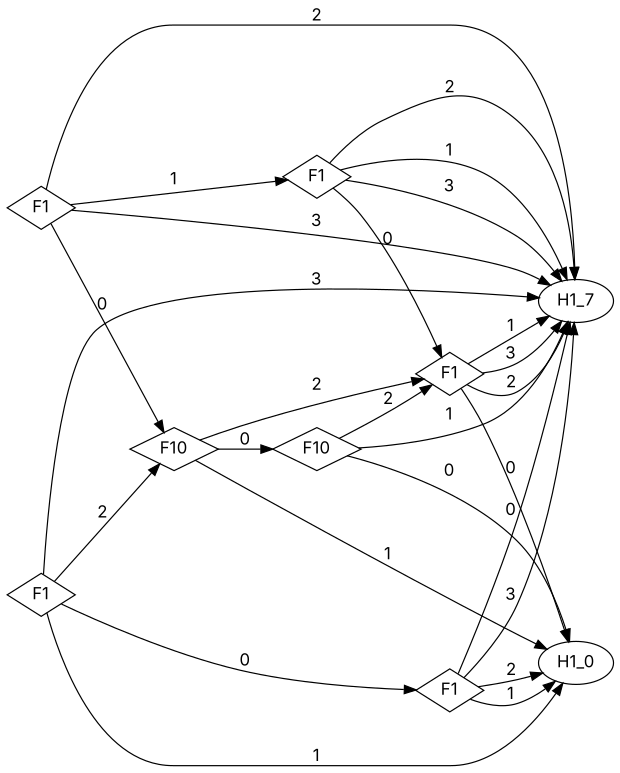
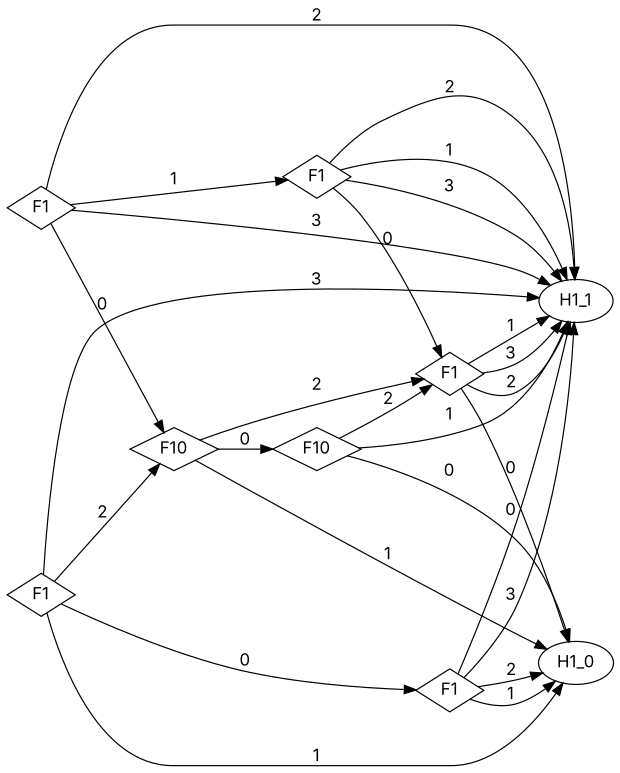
(576, 301) -> (576, 301)
